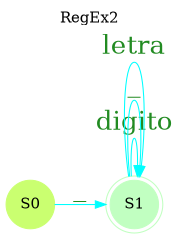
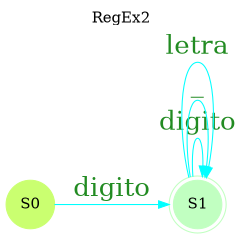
(80, 190) -> (112, 190)
